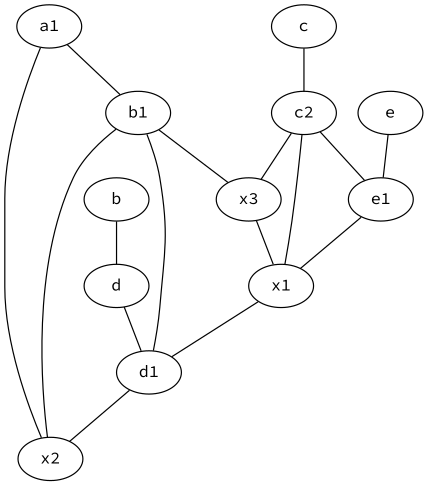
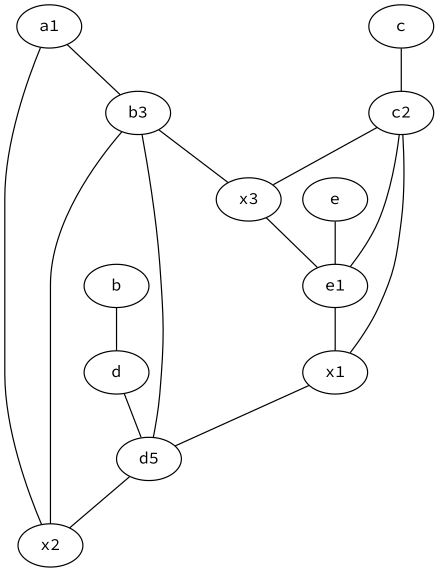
(138, 113) -> (138, 113)
(265, 242) -> (292, 243)
(149, 372) -> (149, 459)
